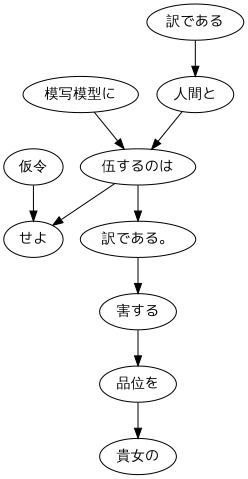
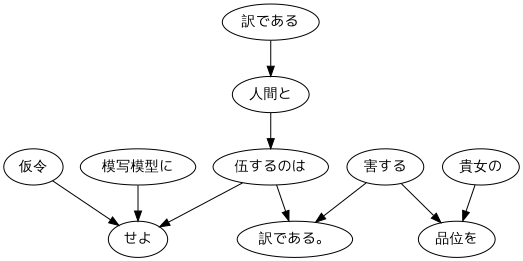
(106, 127) -> (138, 198)
(138, 271) -> (345, 199)
(138, 415) -> (471, 198)
